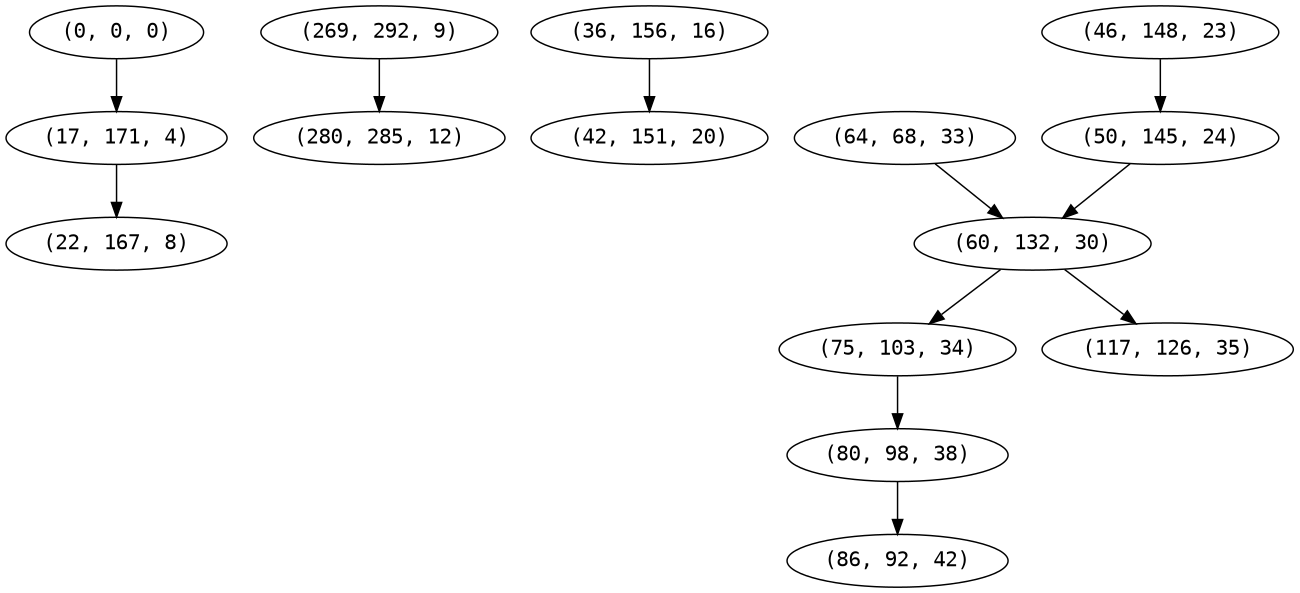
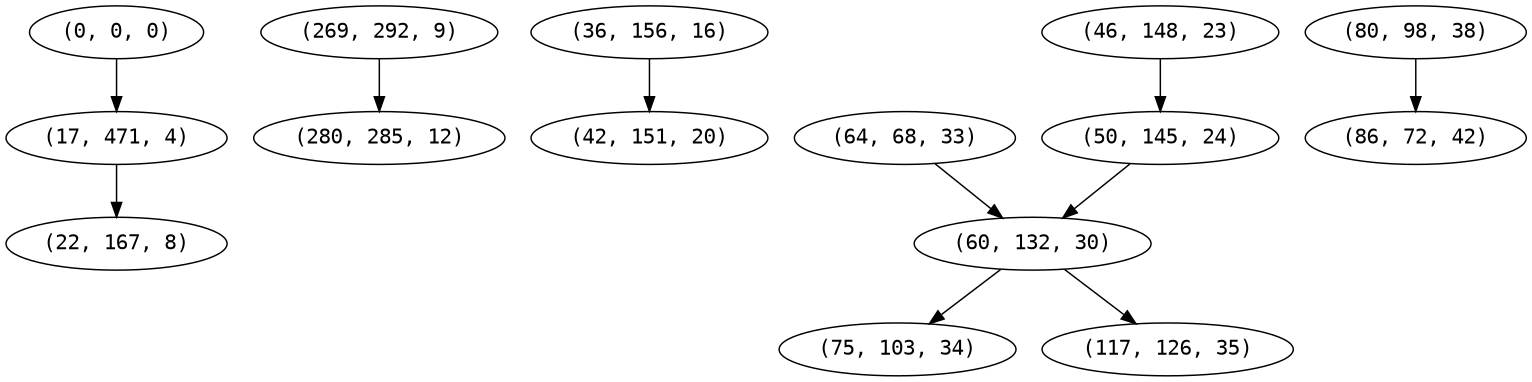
(117, 138) -> (117, 138)
(898, 395) -> none
(898, 561) -> (1416, 138)
